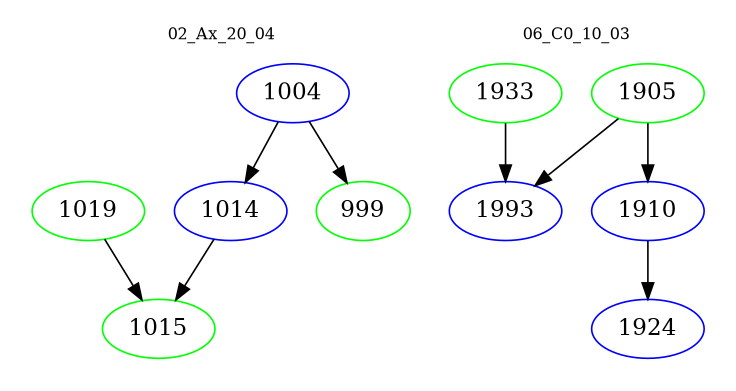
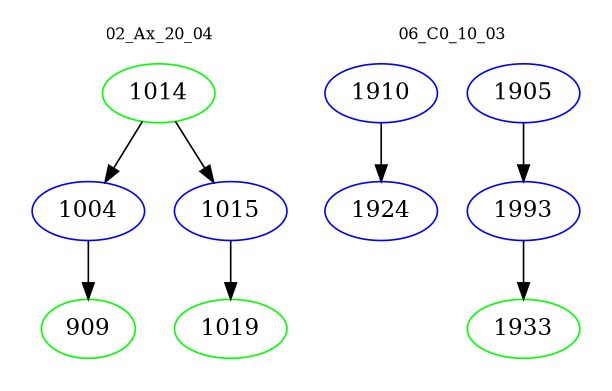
(648, 93) -> (524, 93)
(506, 144) -> (524, 262)
(648, 144) -> none
(266, 145) -> (128, 145)
(231, 211) -> (159, 93)
(363, 211) -> (88, 329)
(119, 263) -> (231, 262)
(159, 329) -> (231, 211)
